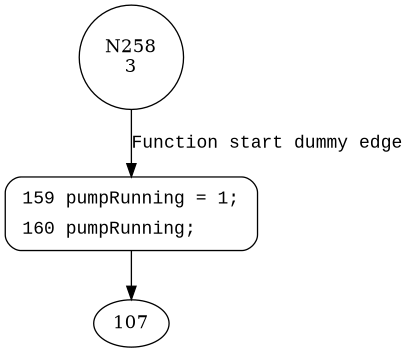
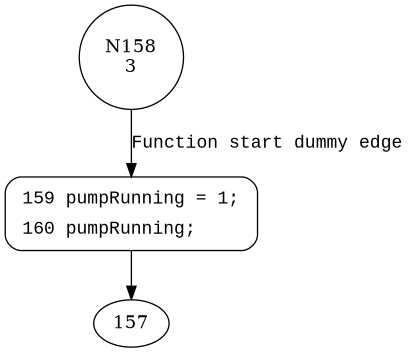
(131, 57) -> (131, 57)
(131, 323) -> (131, 323)
